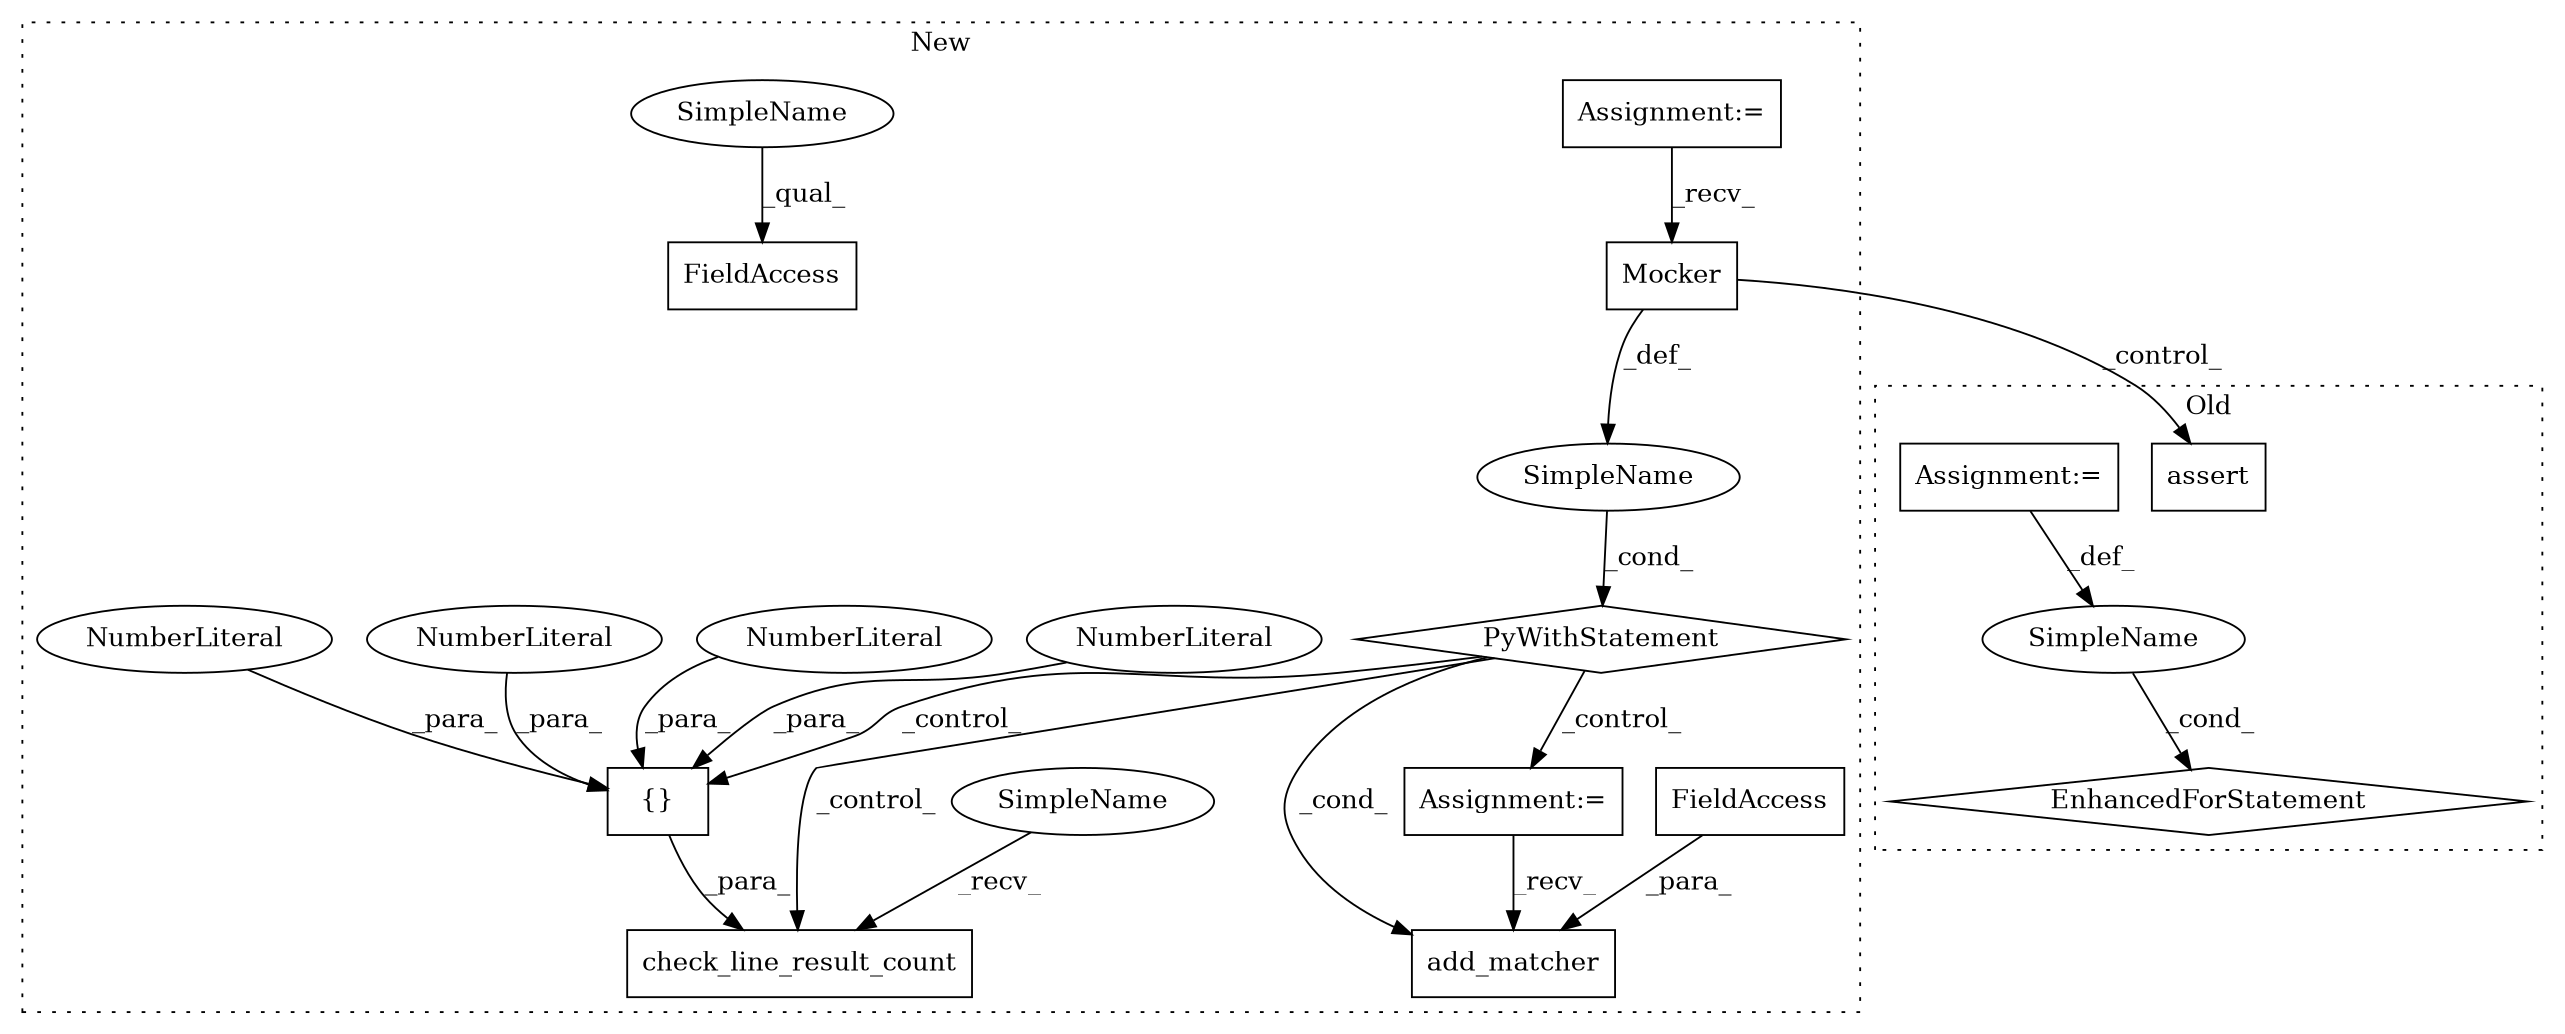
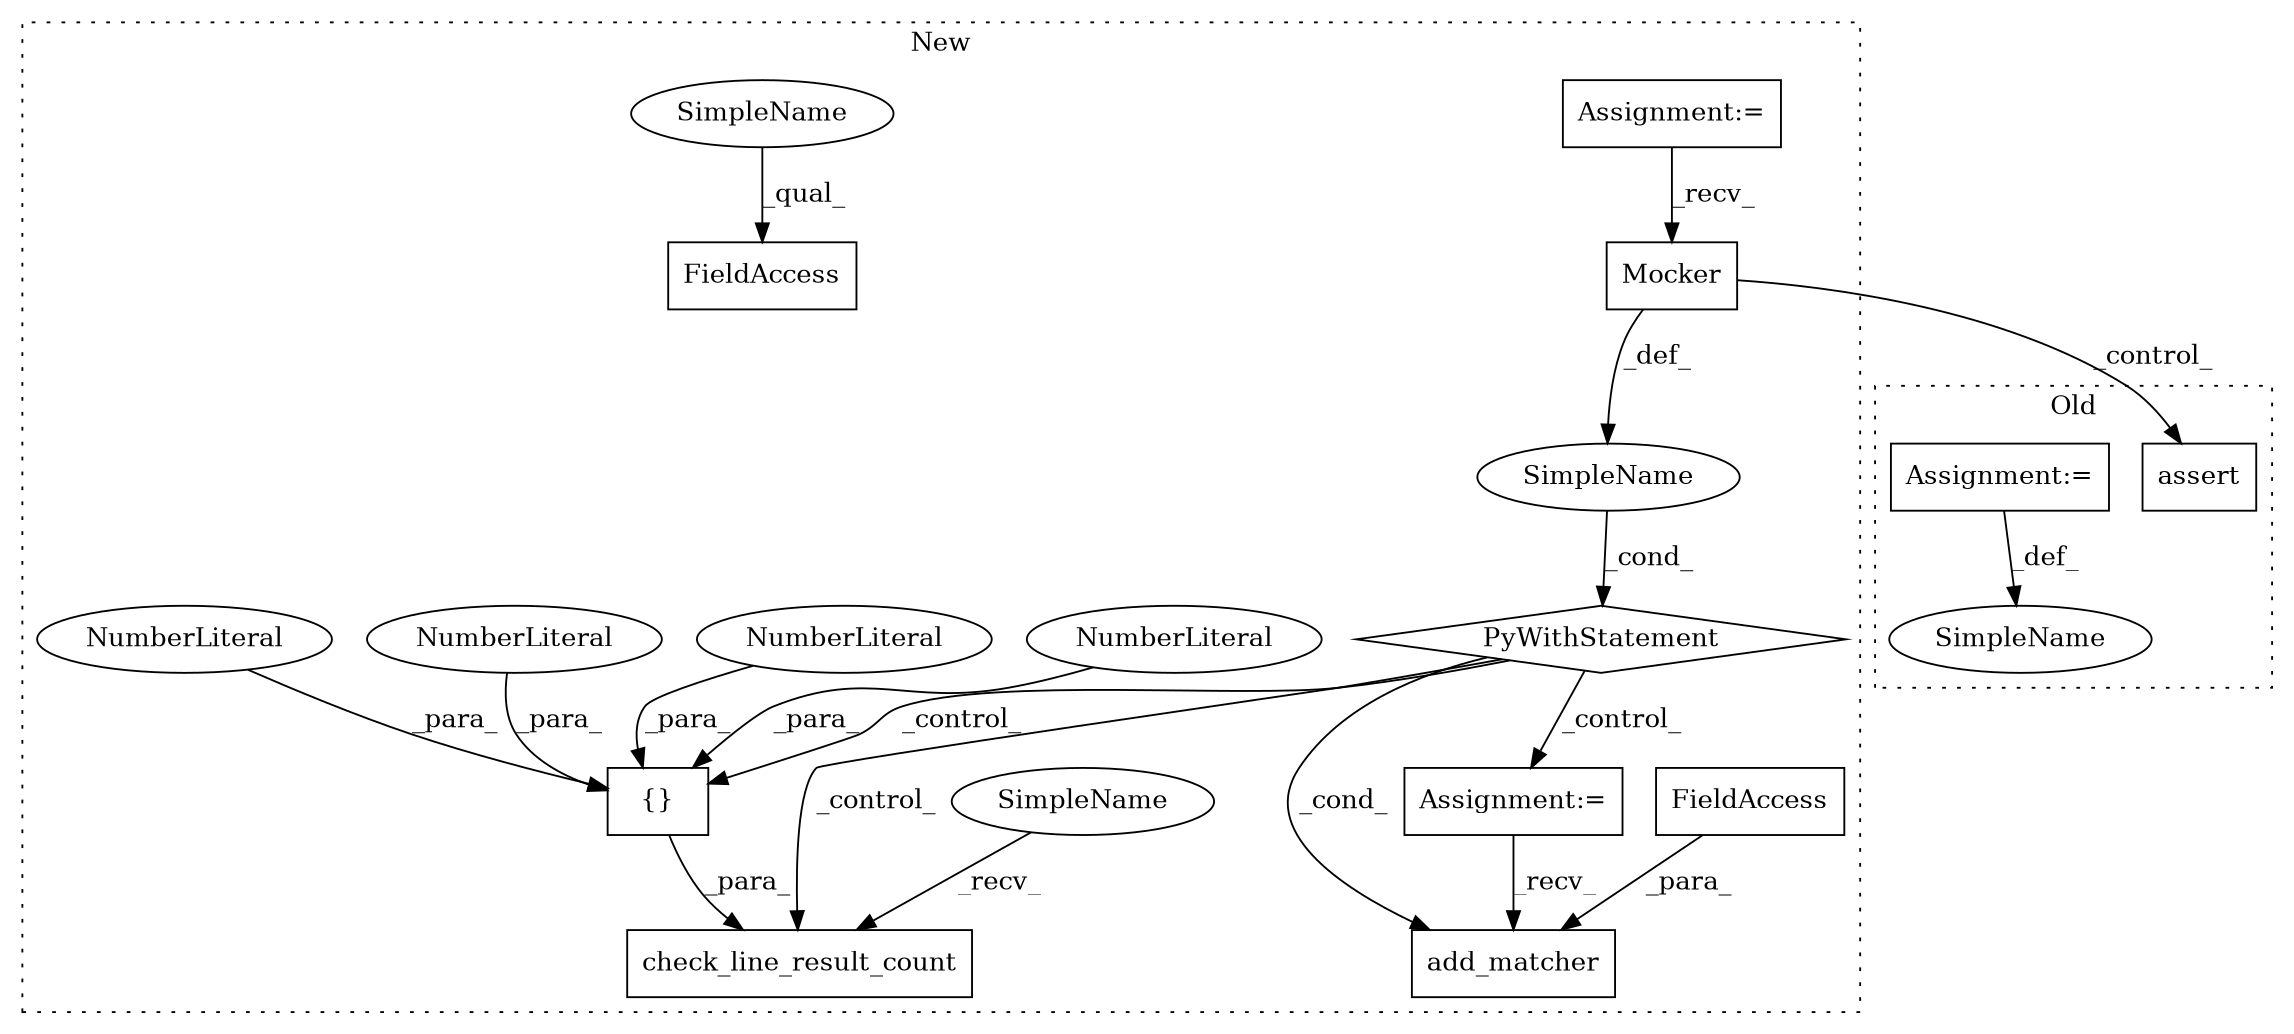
(2209, 801) -> none
